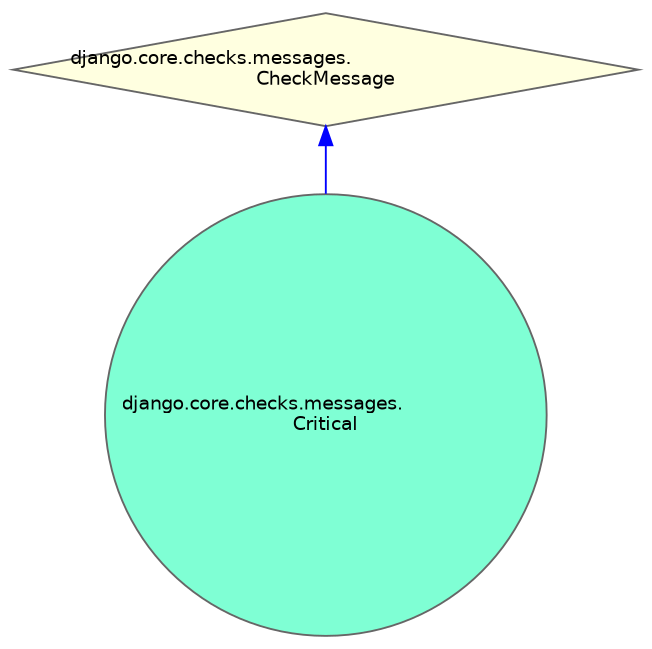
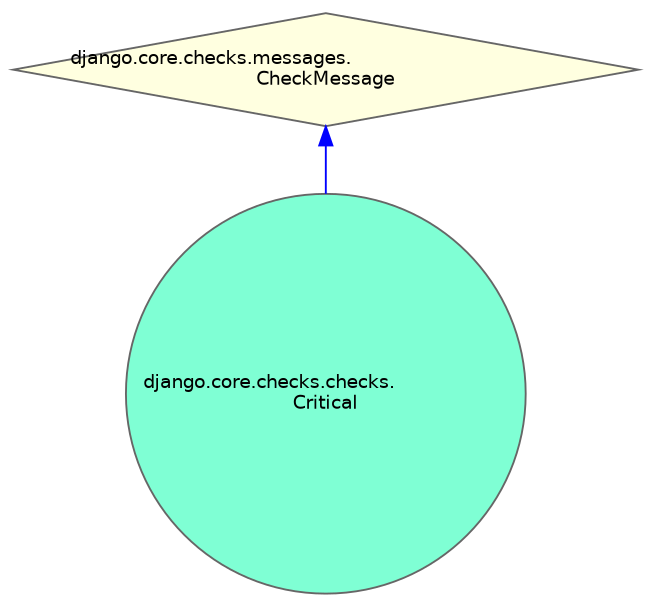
(326, 415) -> (326, 394)
